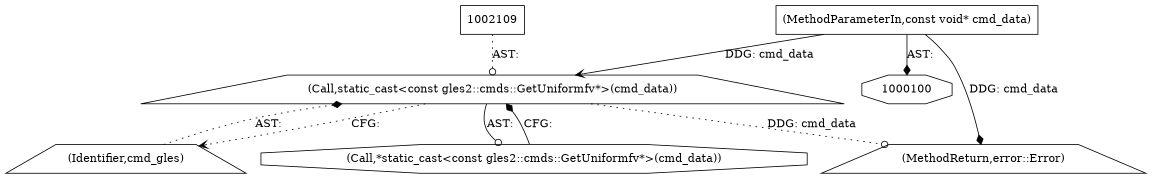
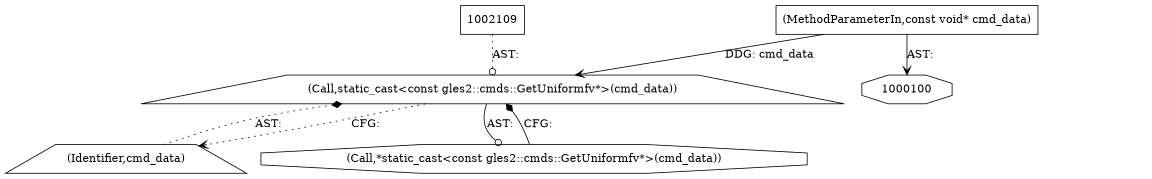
(907, 51) -> (907, 51)
(126, 159) -> (126, 159)
(984, 159) -> none
